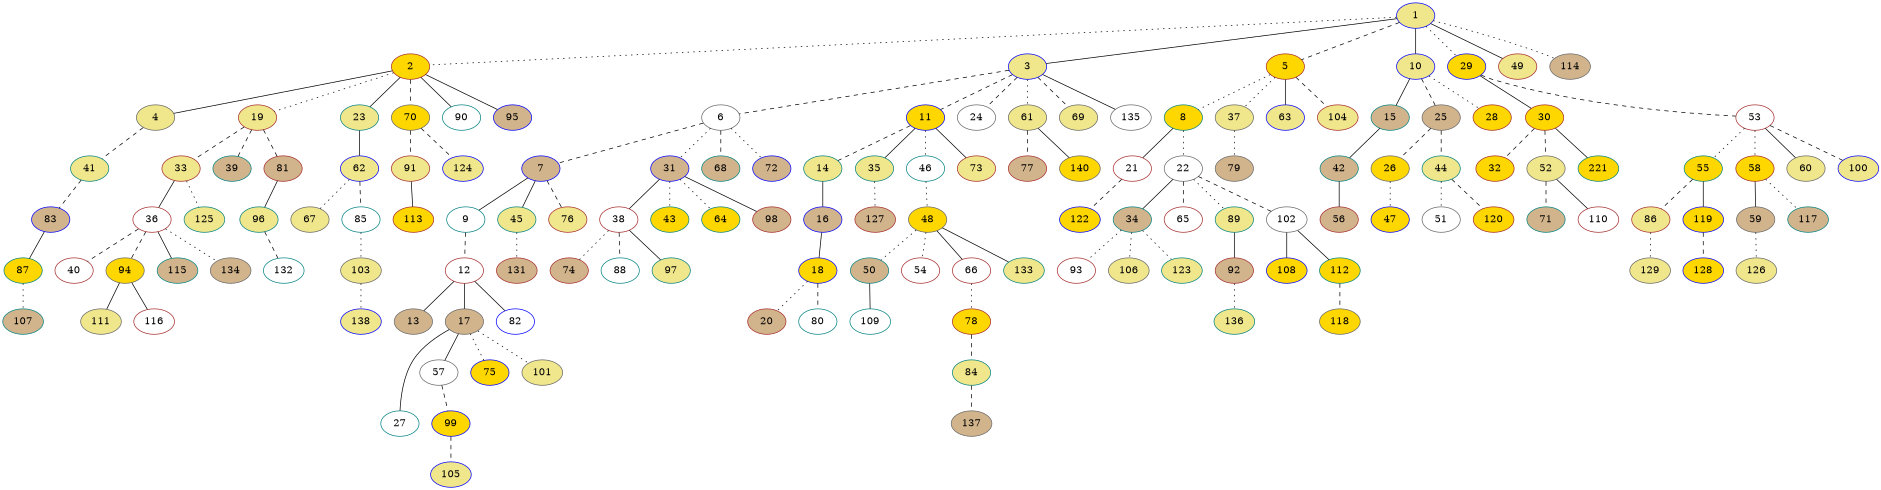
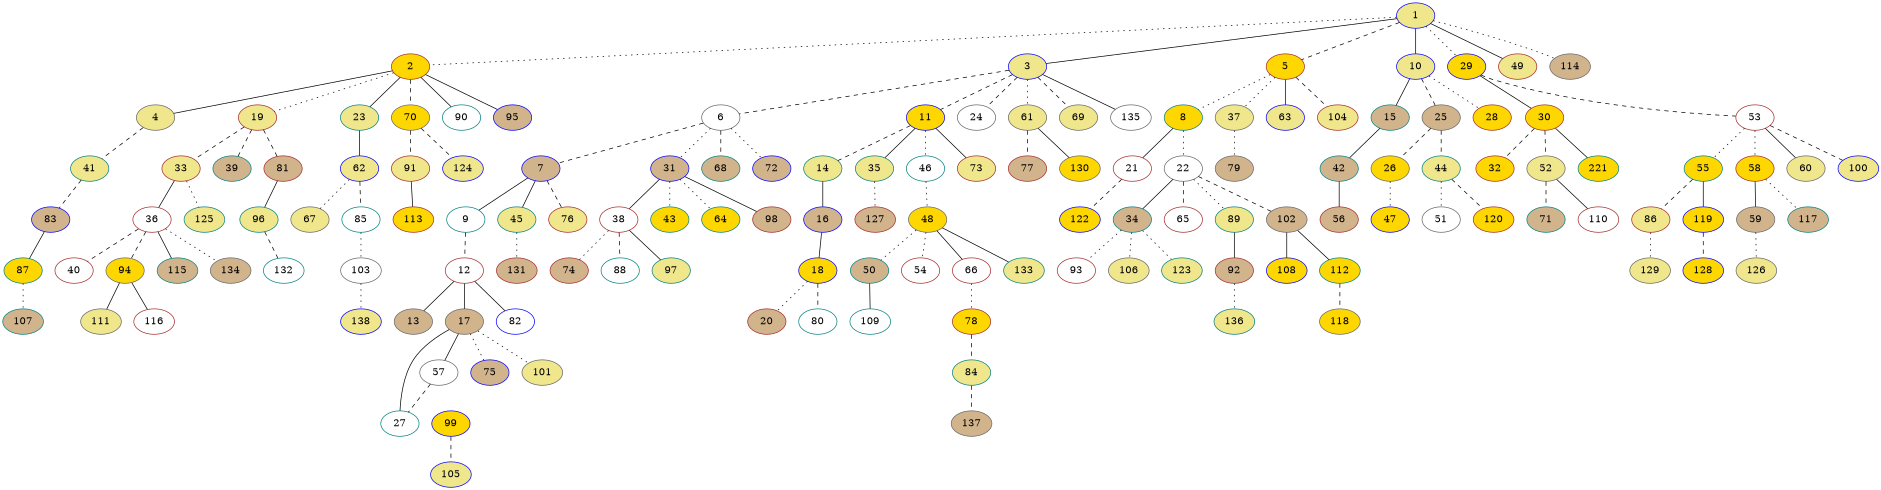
(1080, 169) -> (1080, 169)
(1287, 220) -> (1287, 220)
(361, 271) -> (361, 271)
(490, 373) -> (490, 373)
(445, 398) -> (419, 398)
